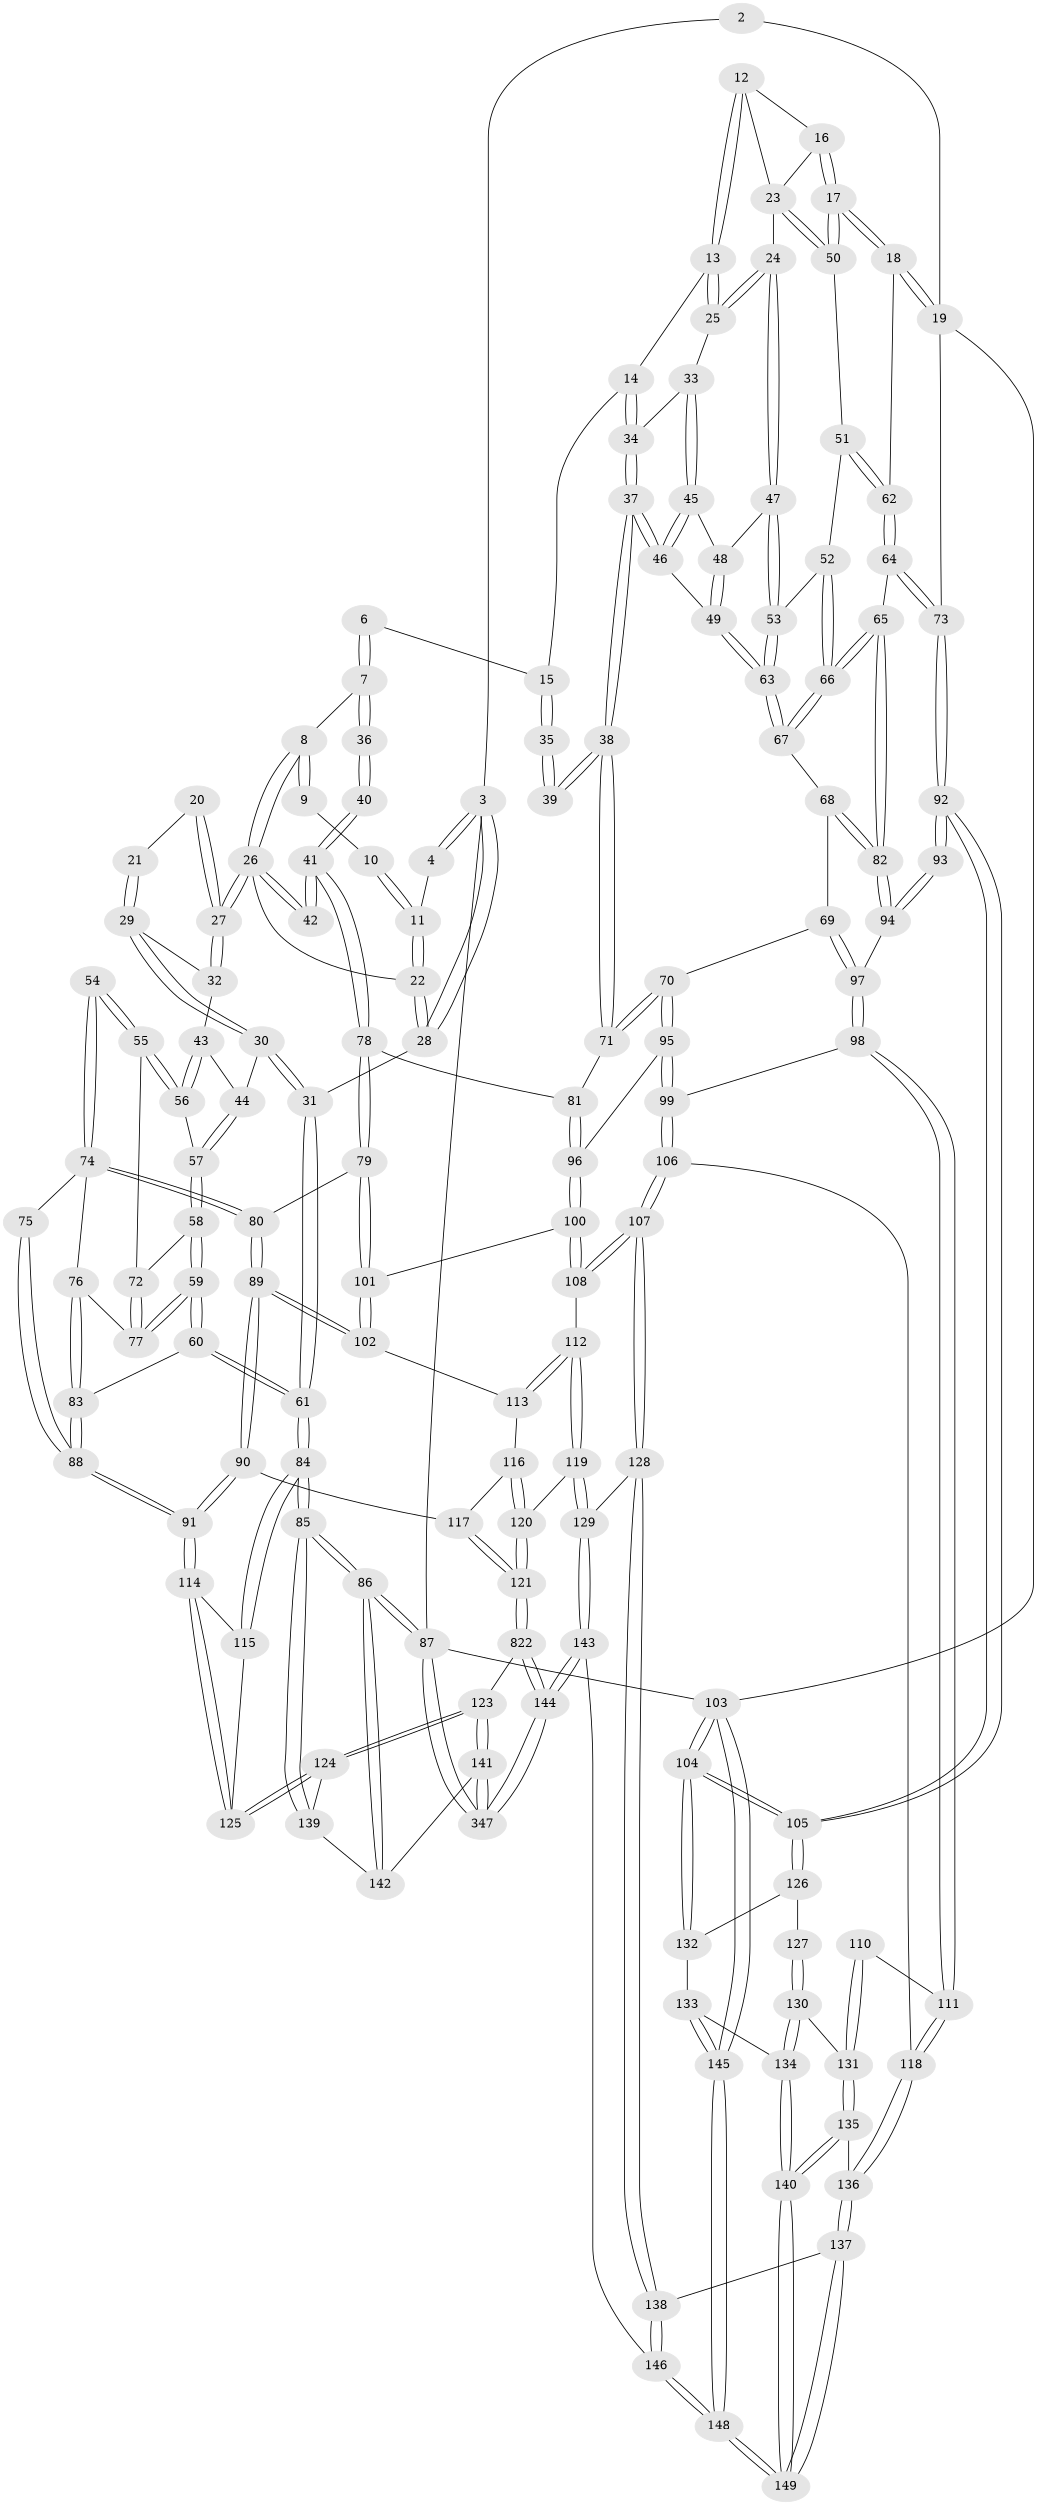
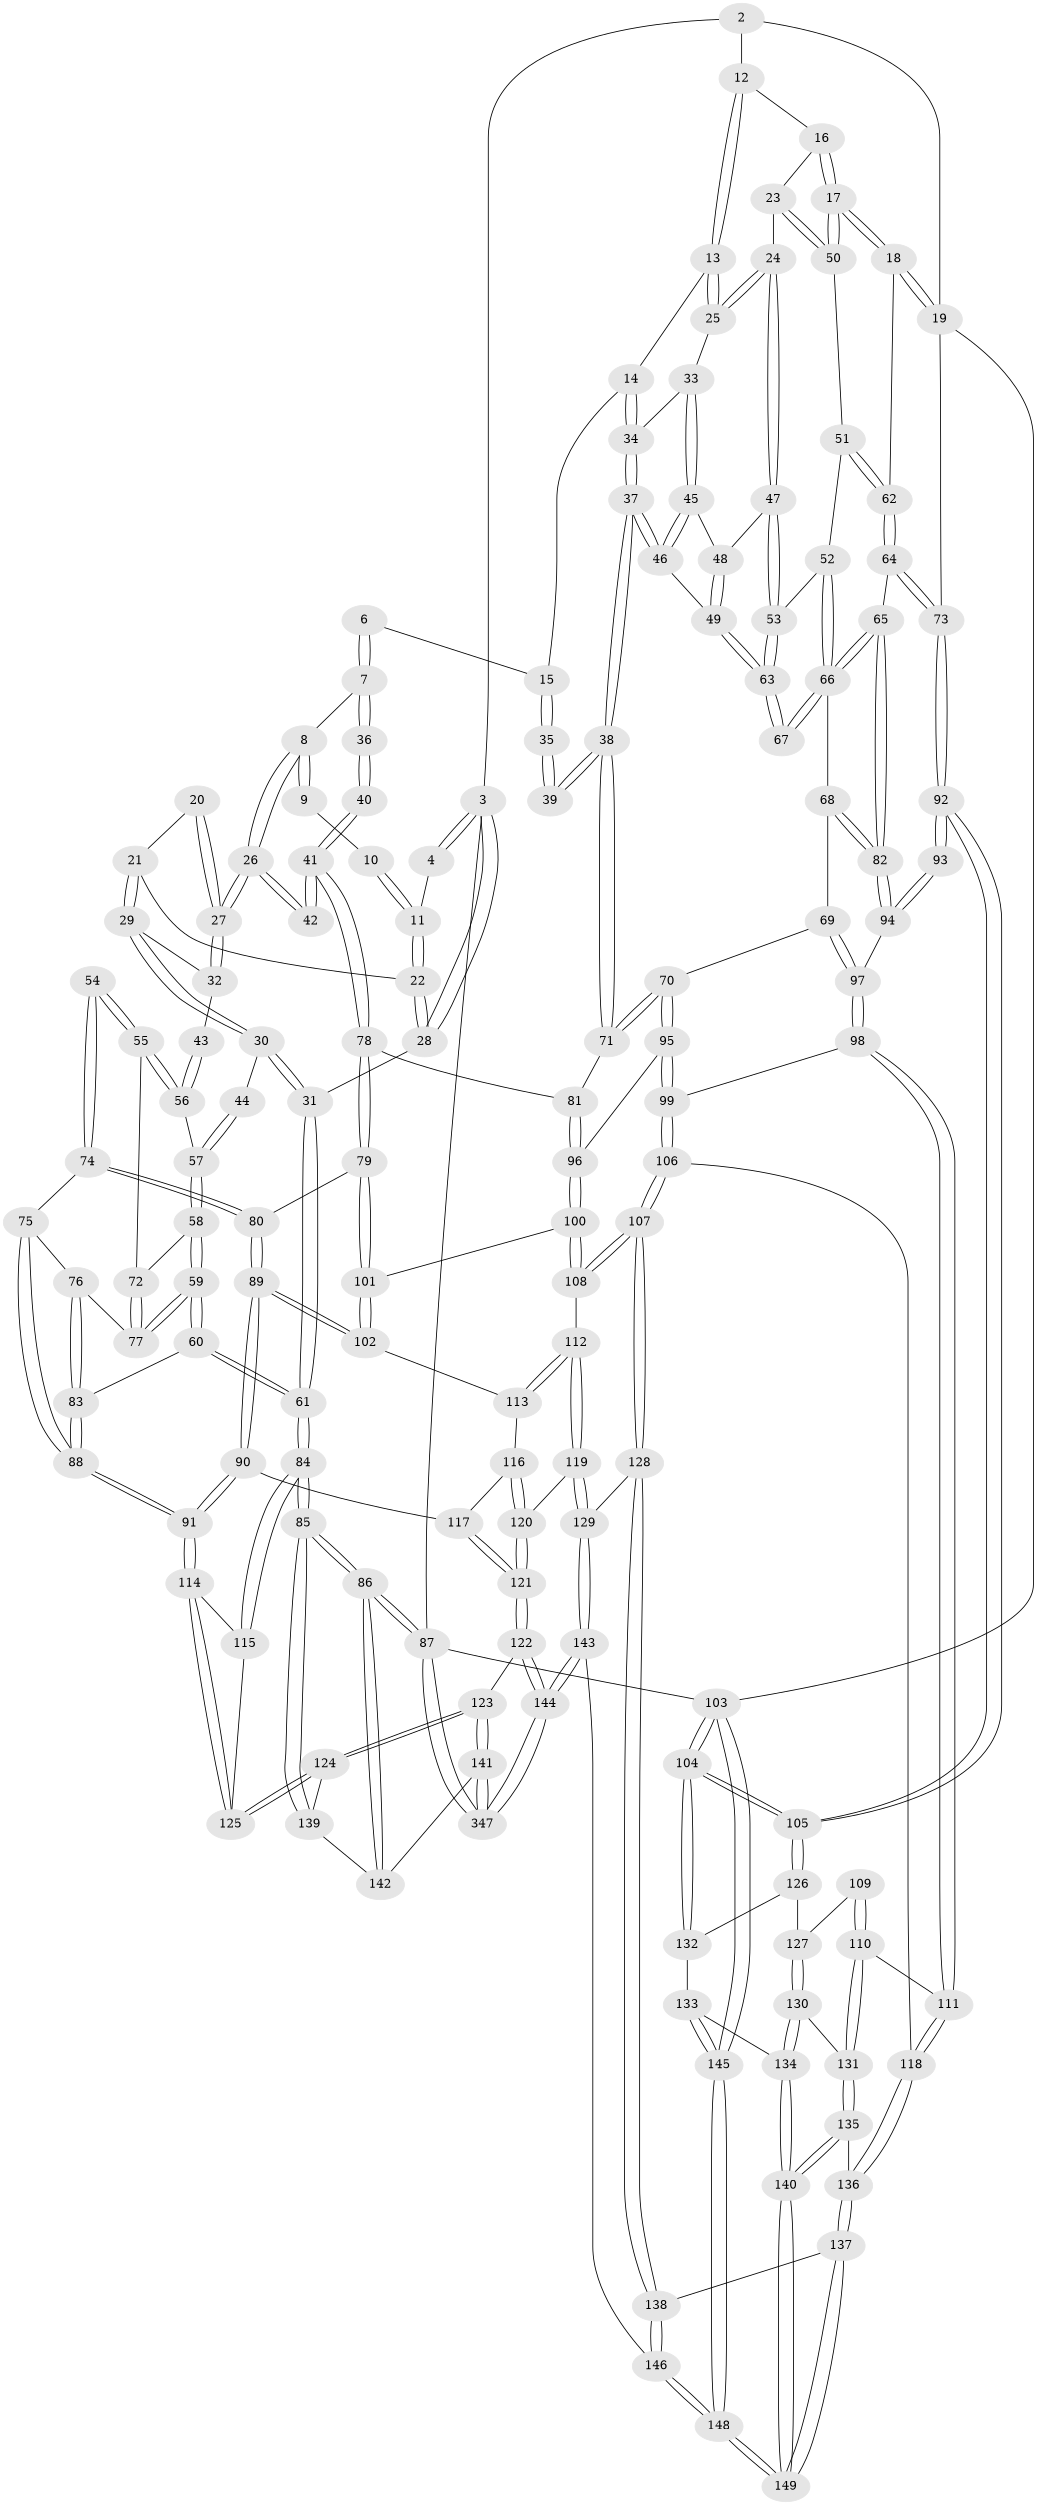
(758, 139) -> (742, 49)
(805, 771) -> (828, 741)
(304, 953) -> (252, 957)
(222, 1072) -> none
(82, 1222) -> (51, 1252)
(522, 1644) -> (522, 1644)
none -> (860, 1885)
